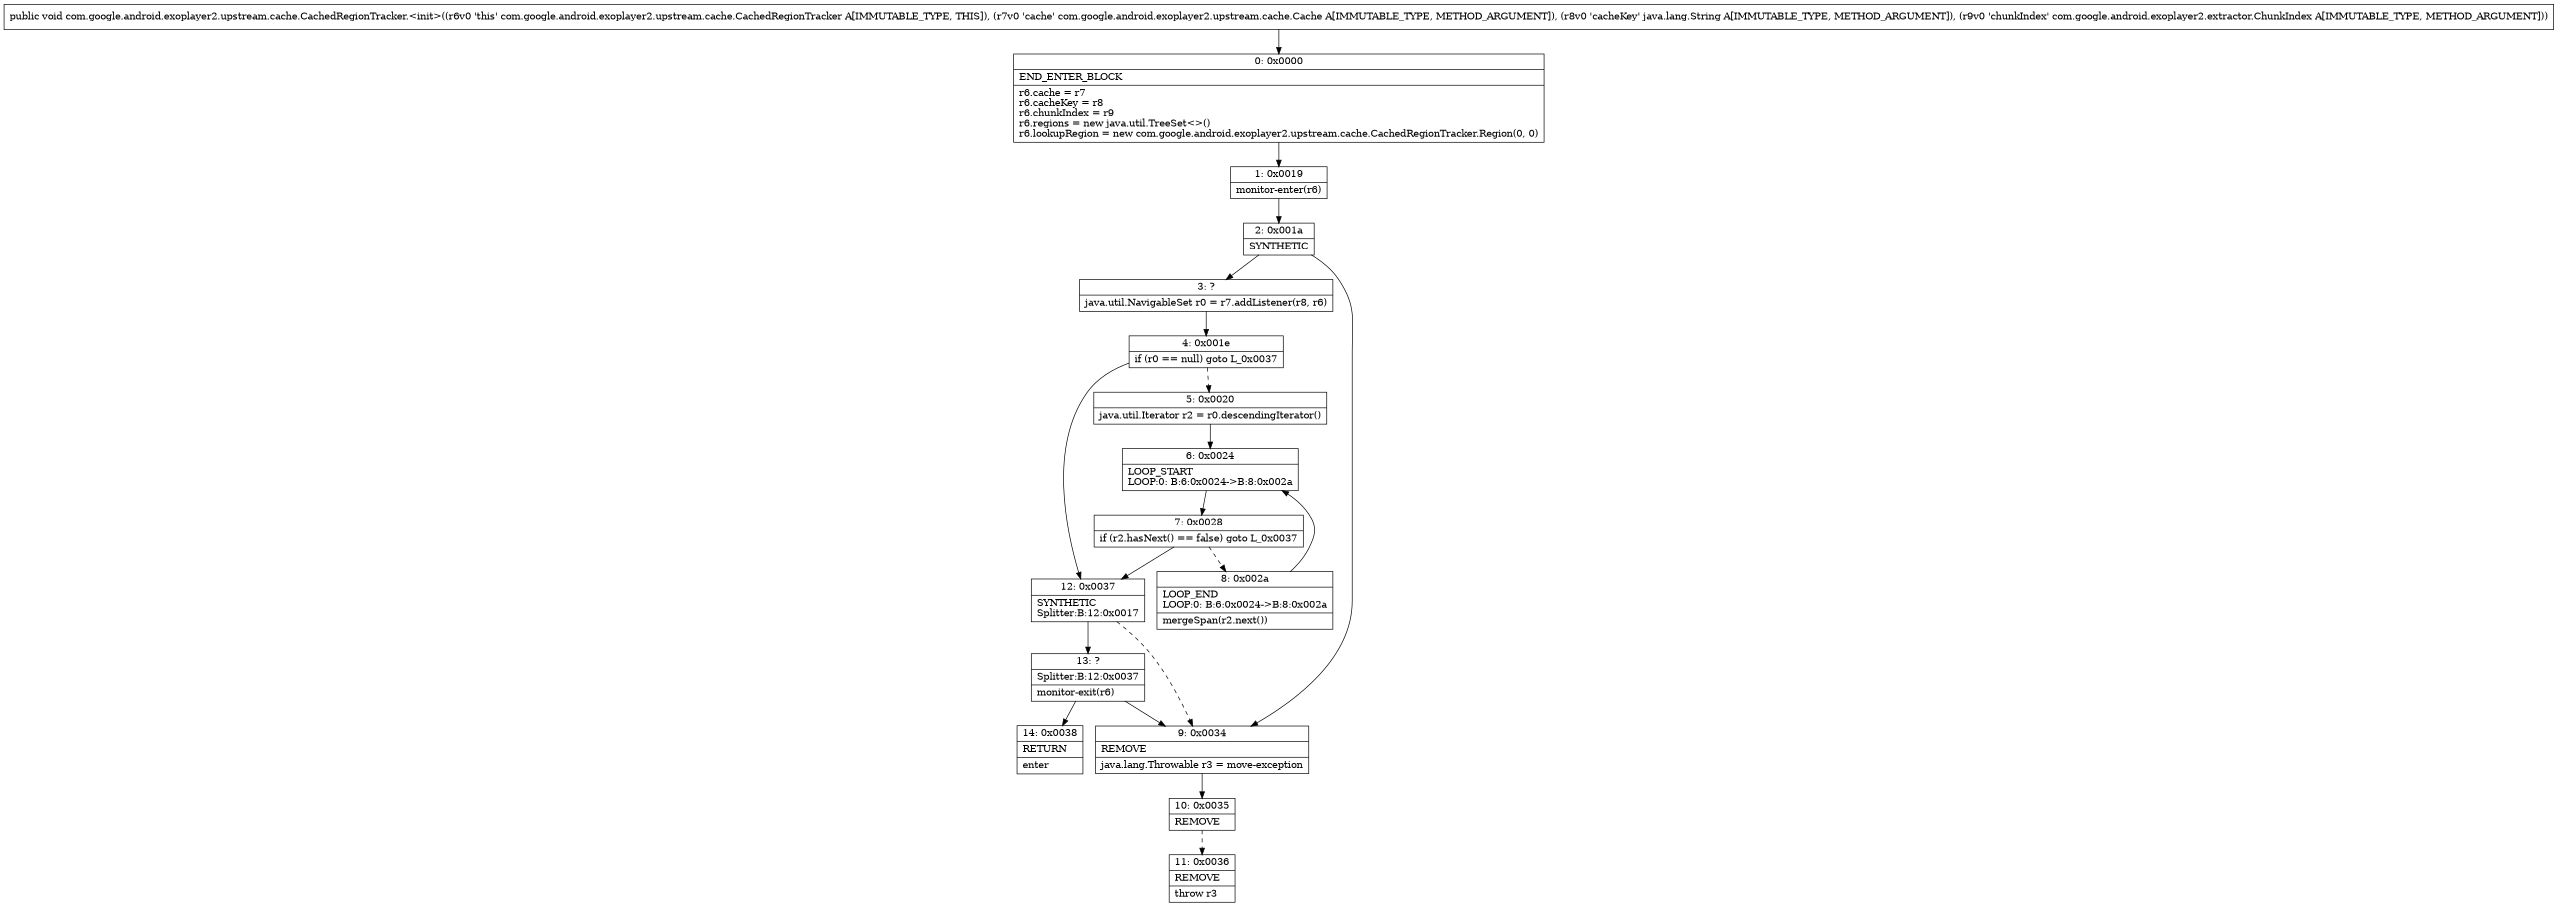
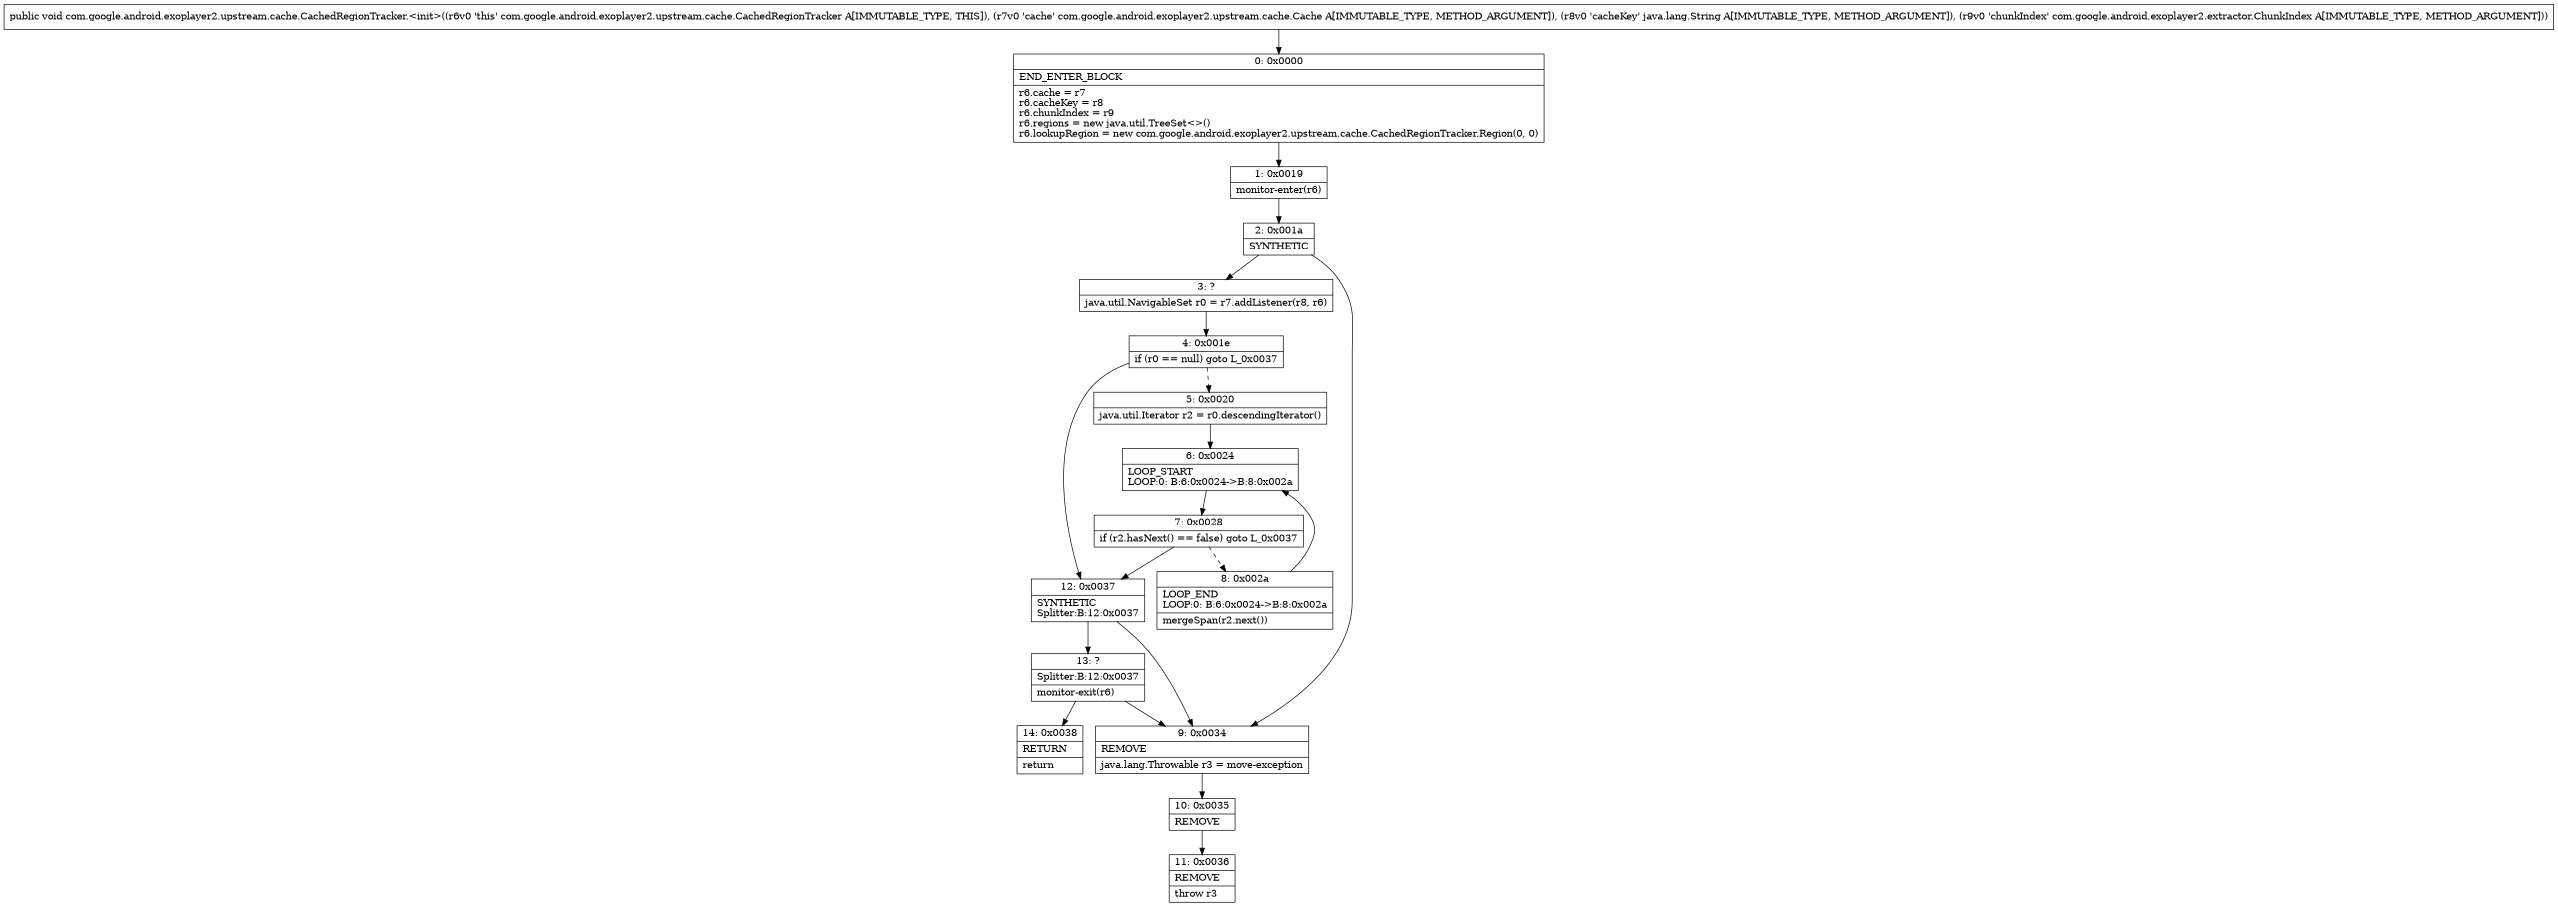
(1088, 613) -> (1088, 613)
(1160, 666) -> (1160, 666)
(1036, 765) -> (1038, 765)
(1202, 839) -> (1202, 839)
